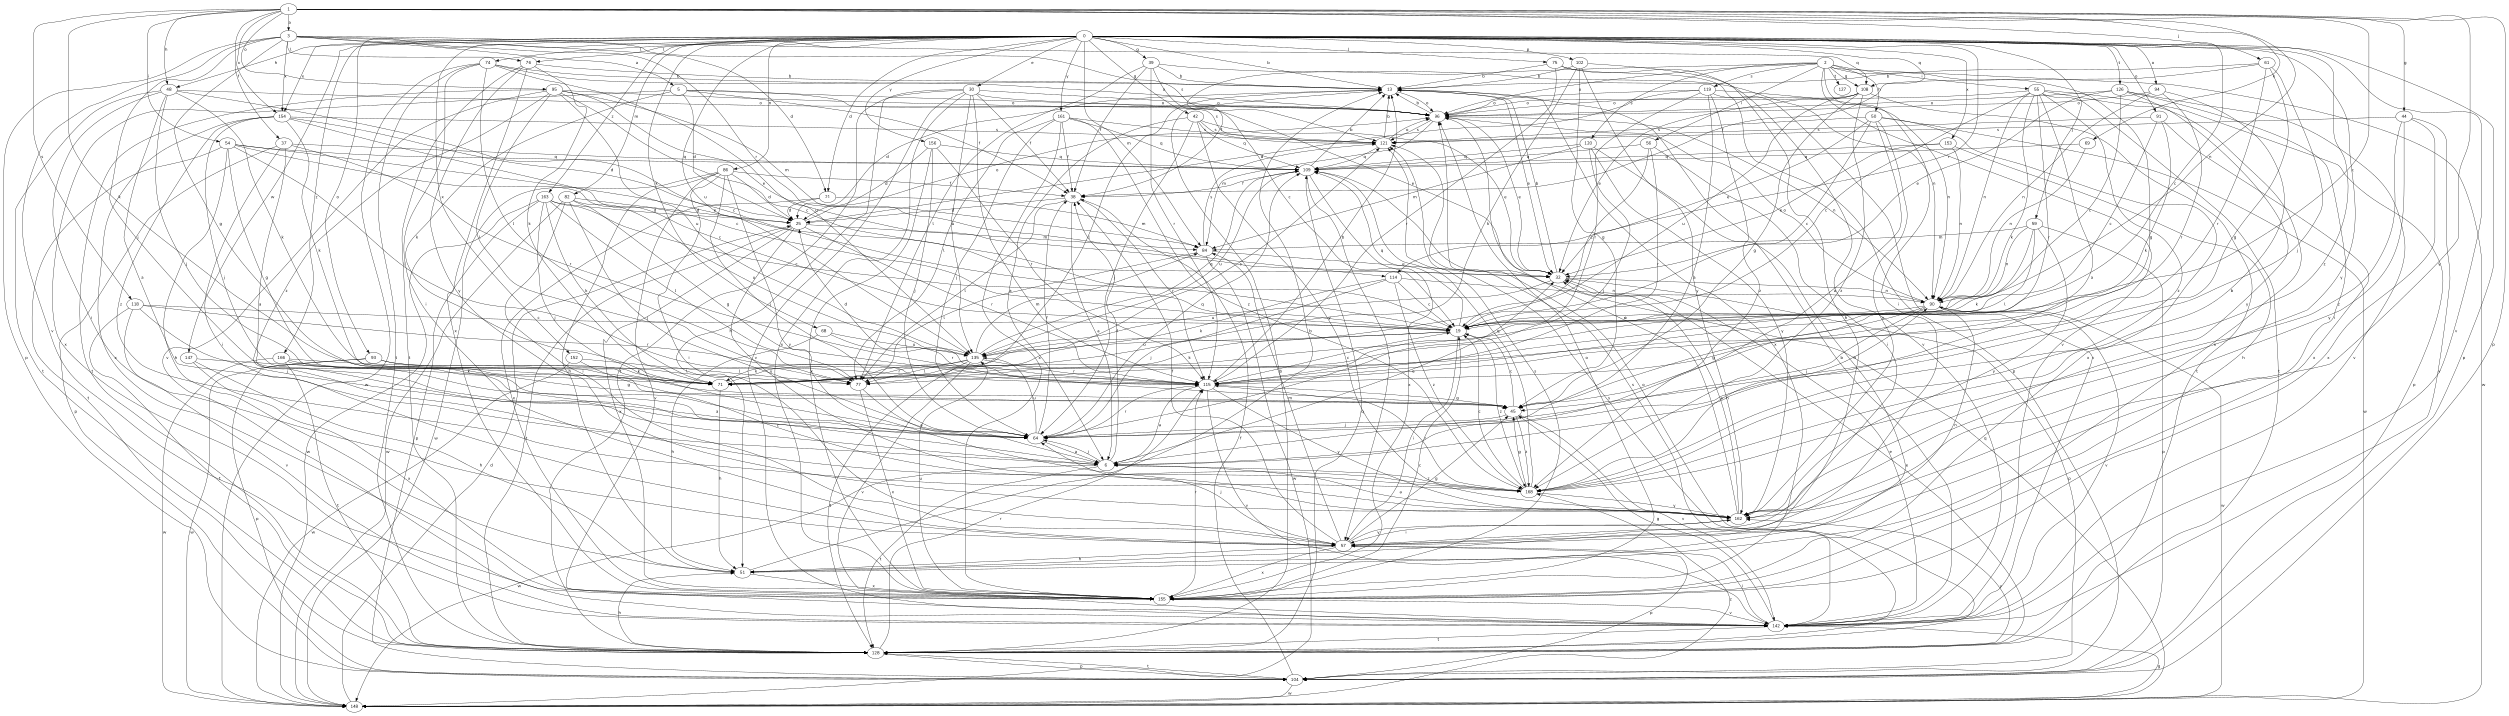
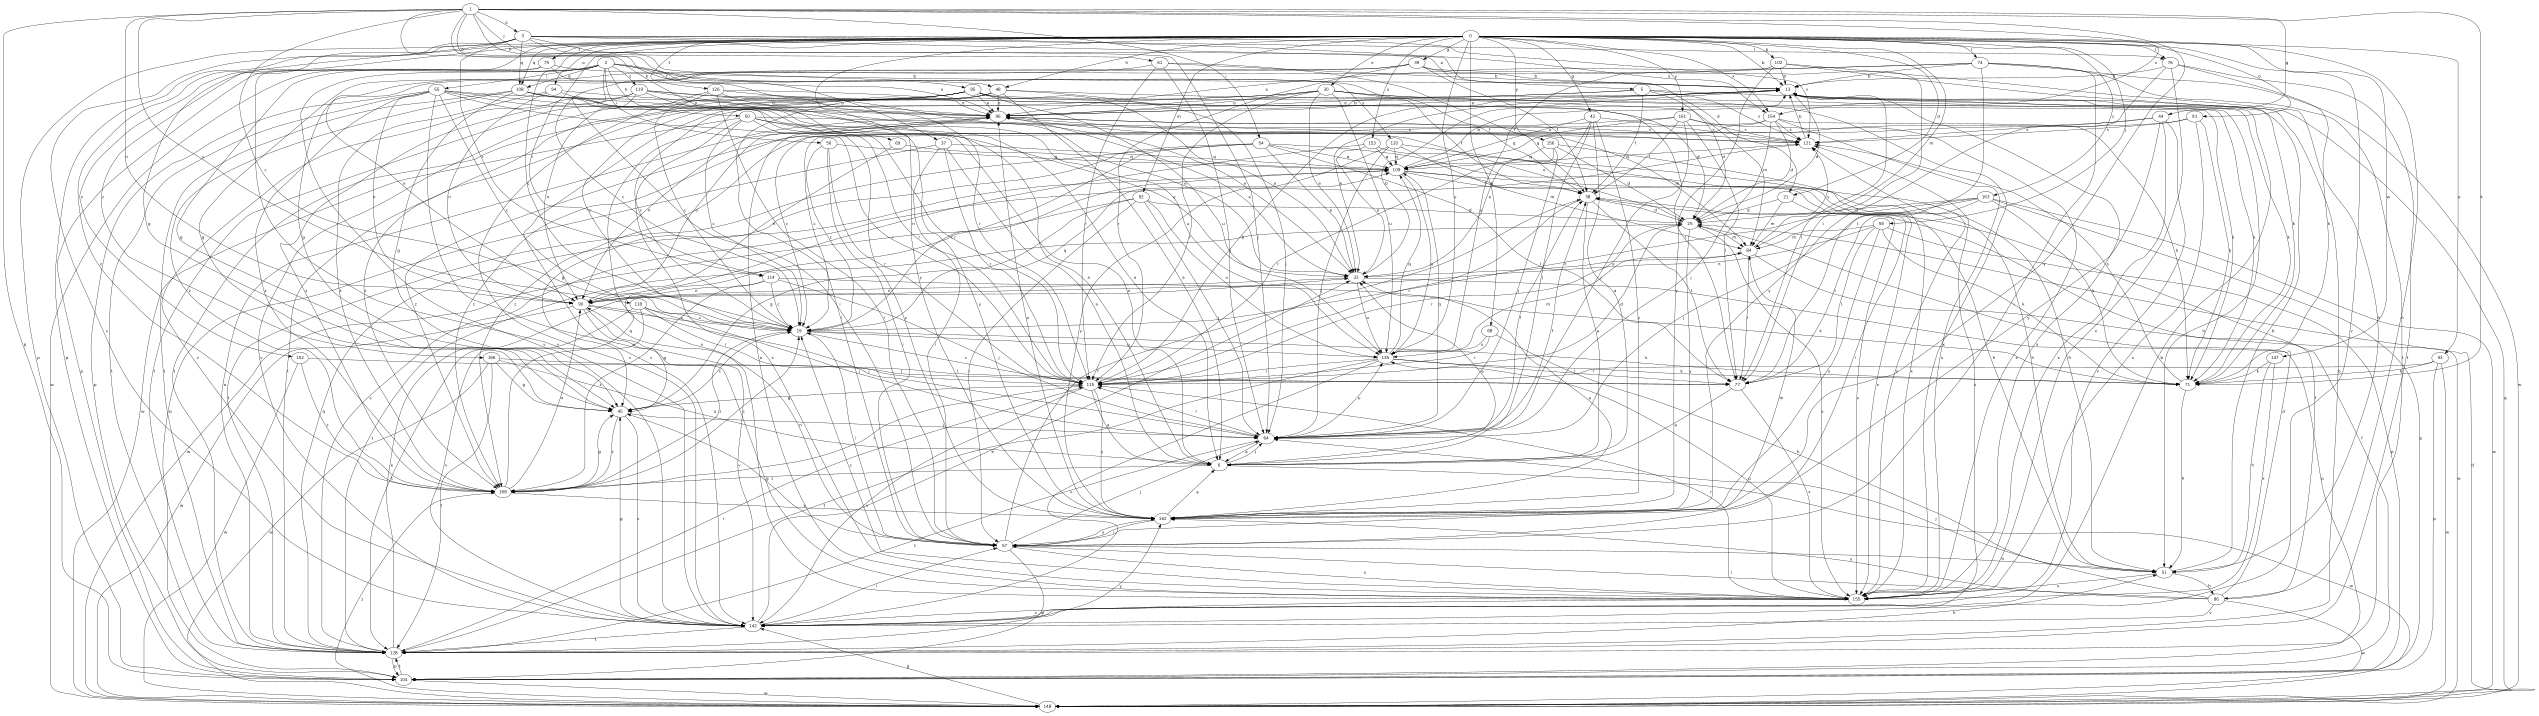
(1842, 90) -> none
(2232, 291) -> (341, 291)
(563, 359) -> (2194, 579)
(944, 504) -> (836, 566)
(2140, 691) -> (2504, 644)
